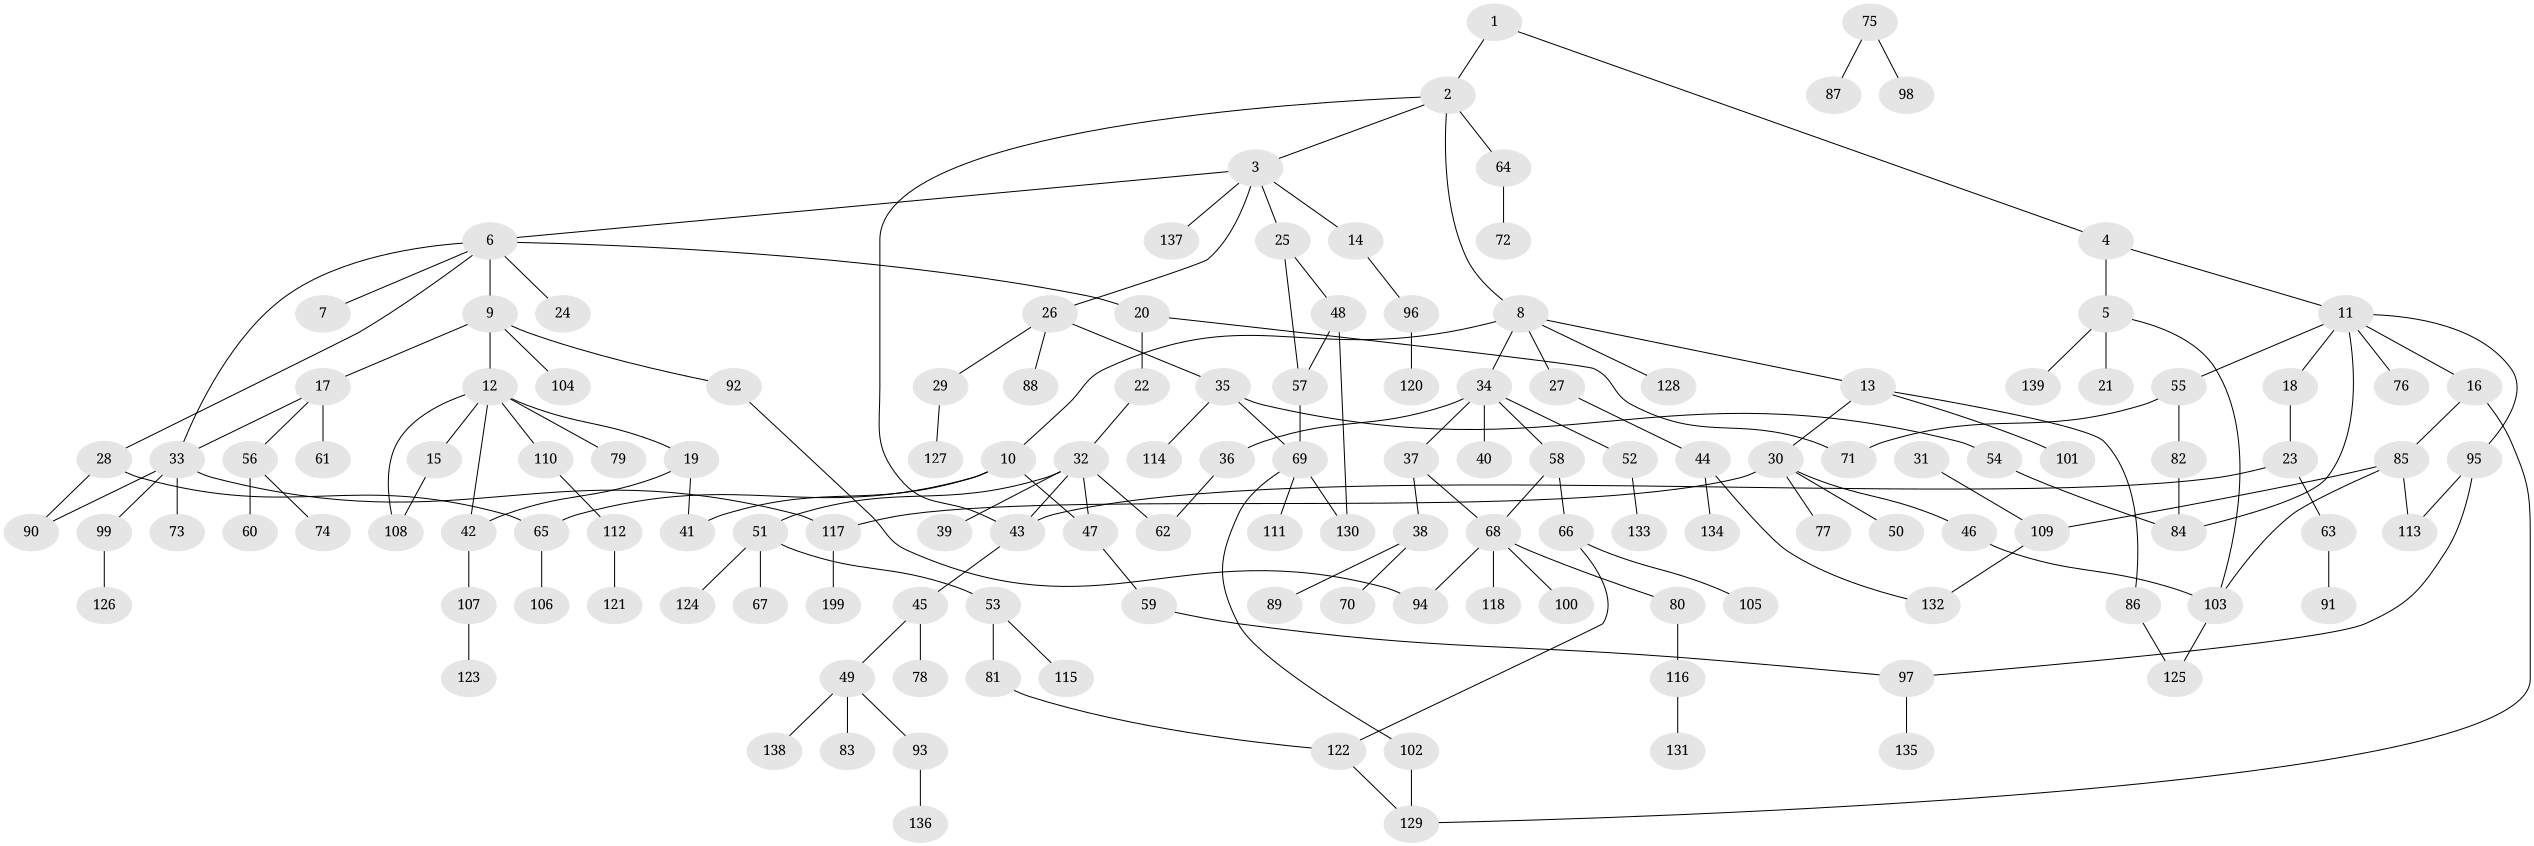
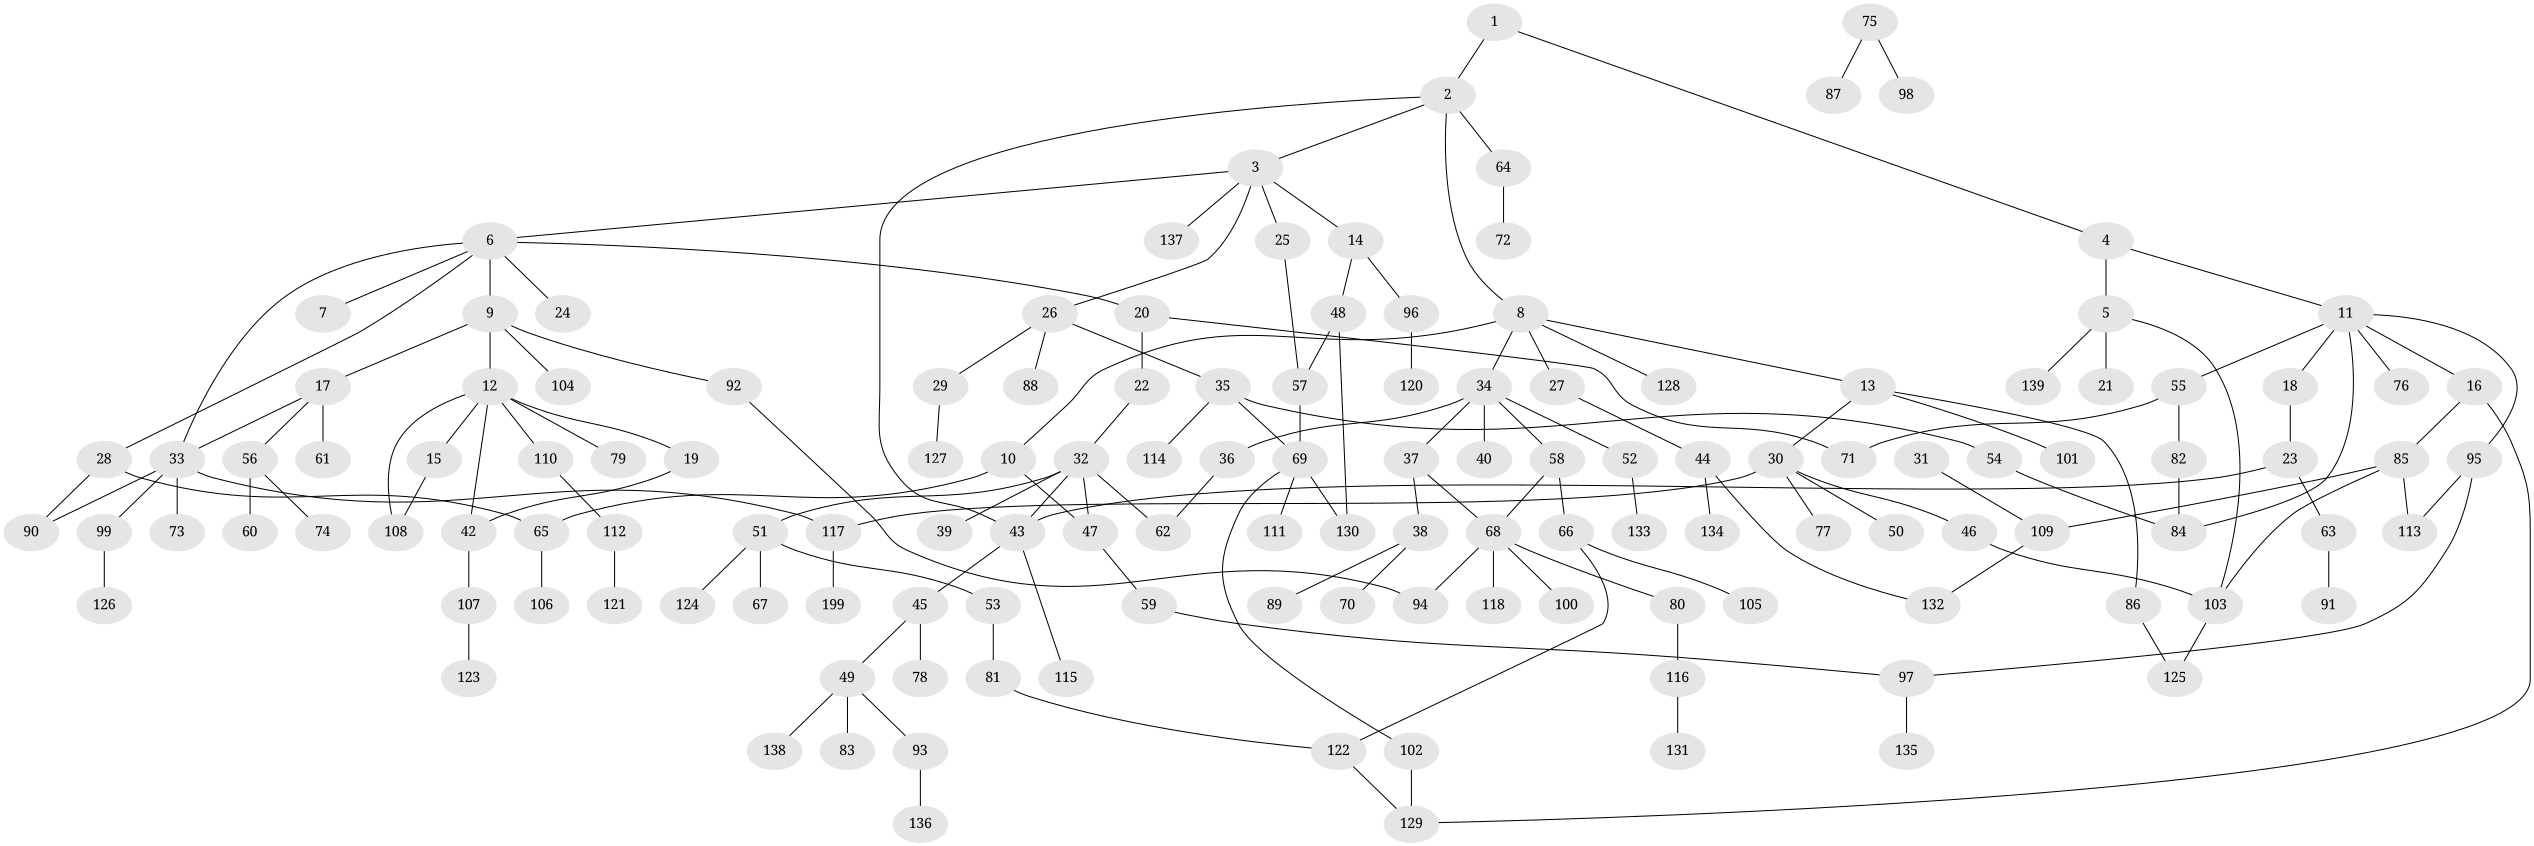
(1311, 277) -> (1347, 277)
(687, 533) -> none
(1030, 642) -> (1042, 605)
